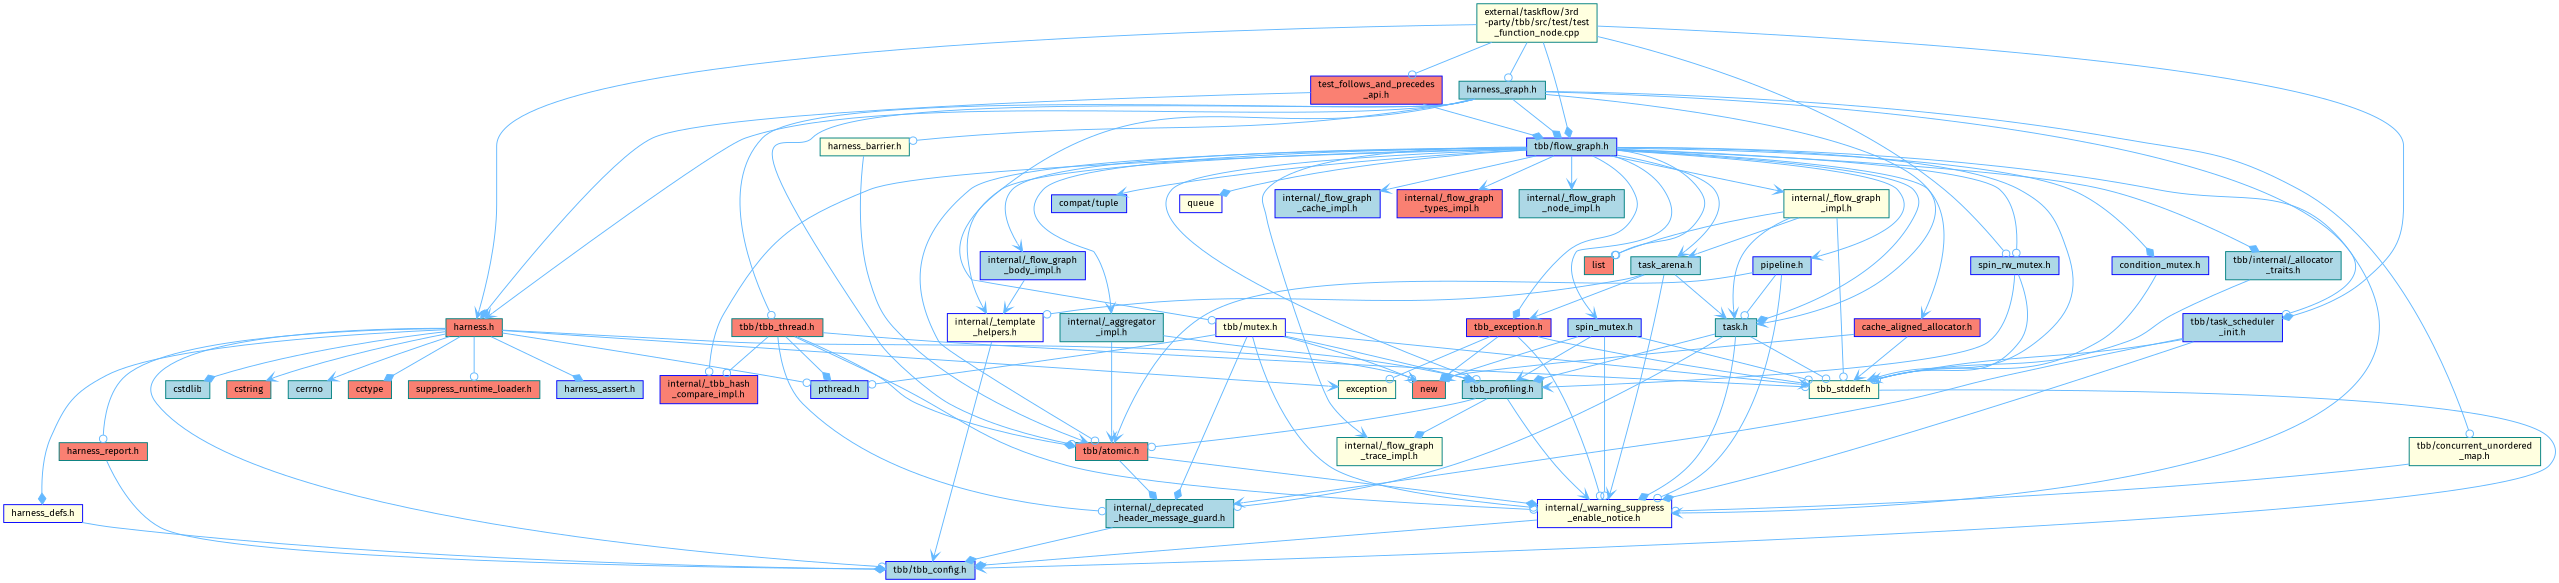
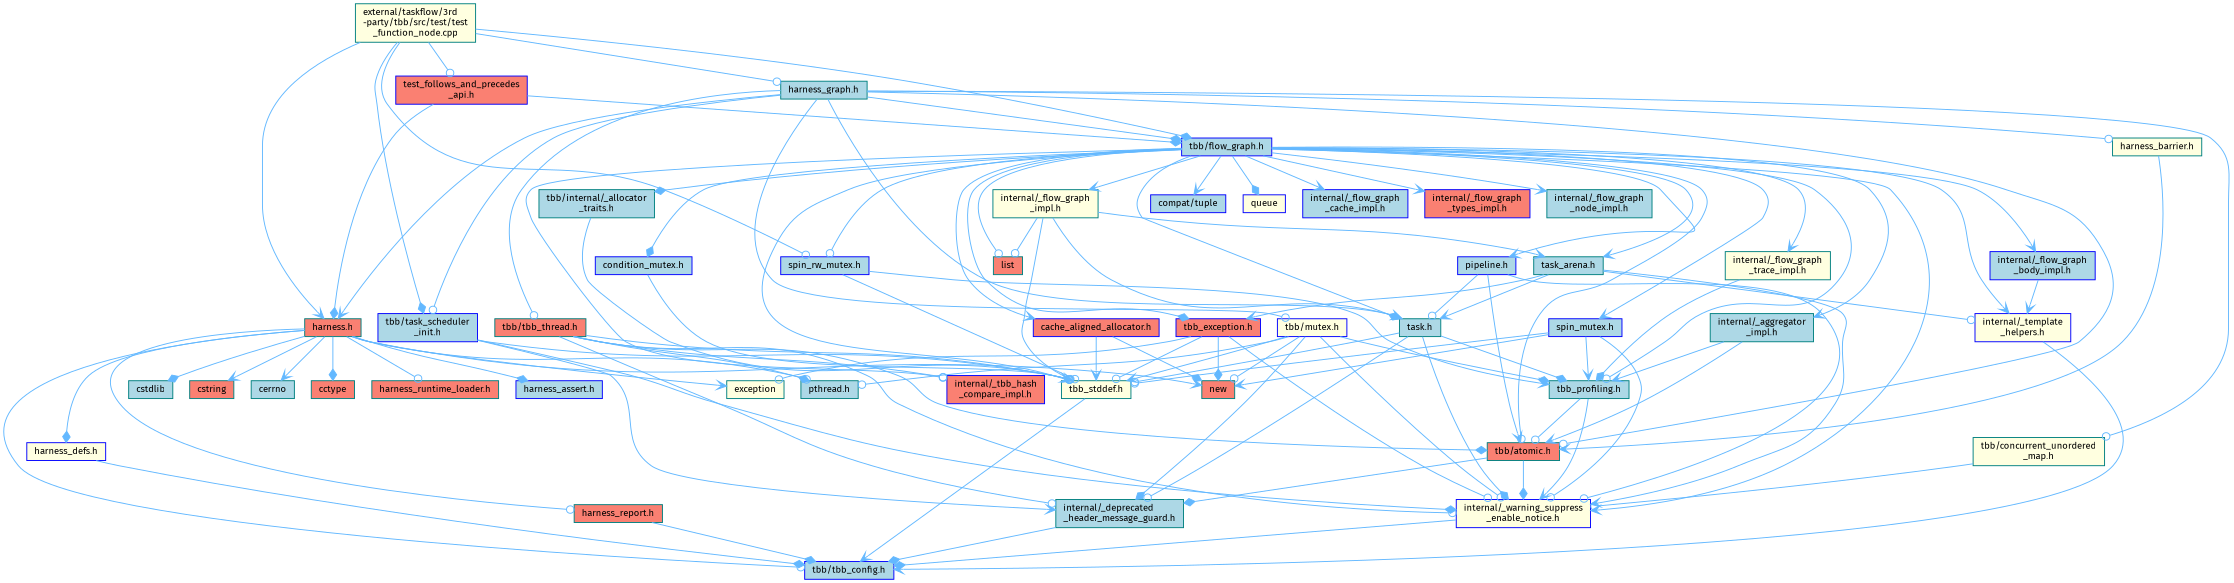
(474, 390) -> (435, 390)
(839, 390) -> (830, 390)
(1456, 415) -> (1666, 317)
